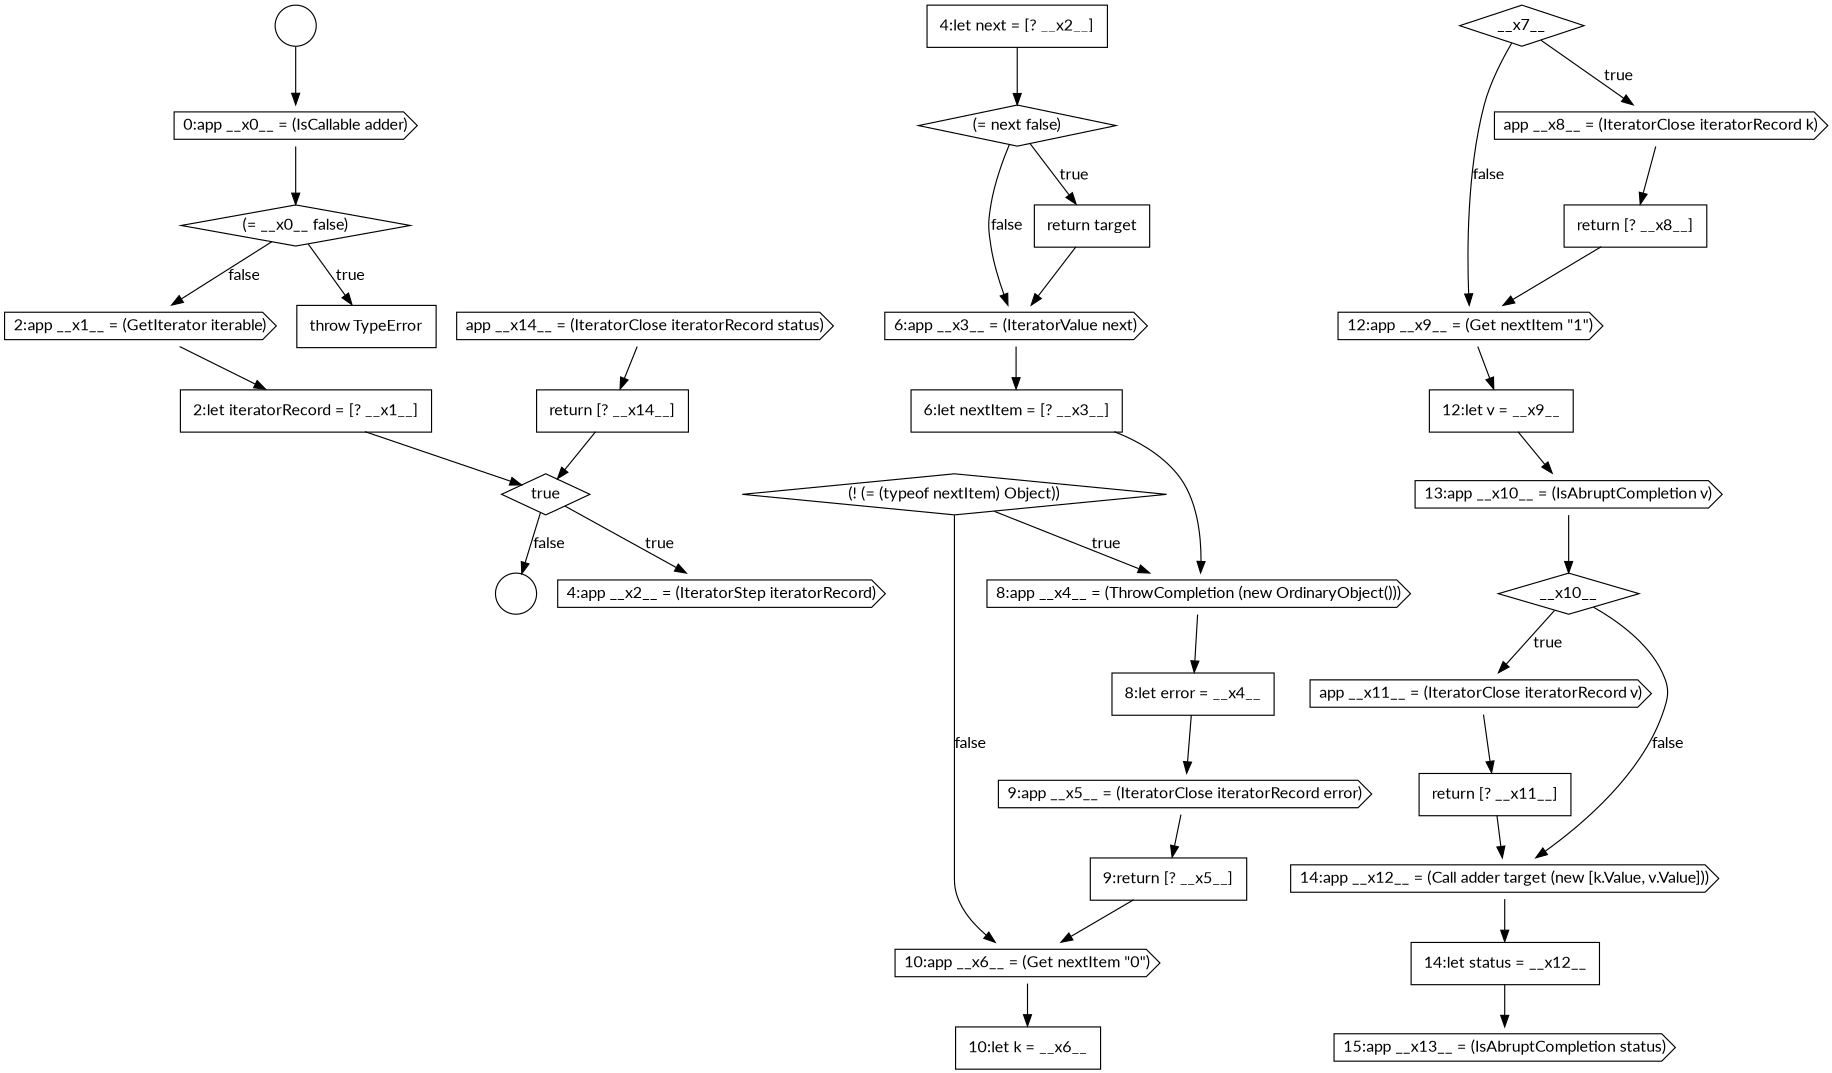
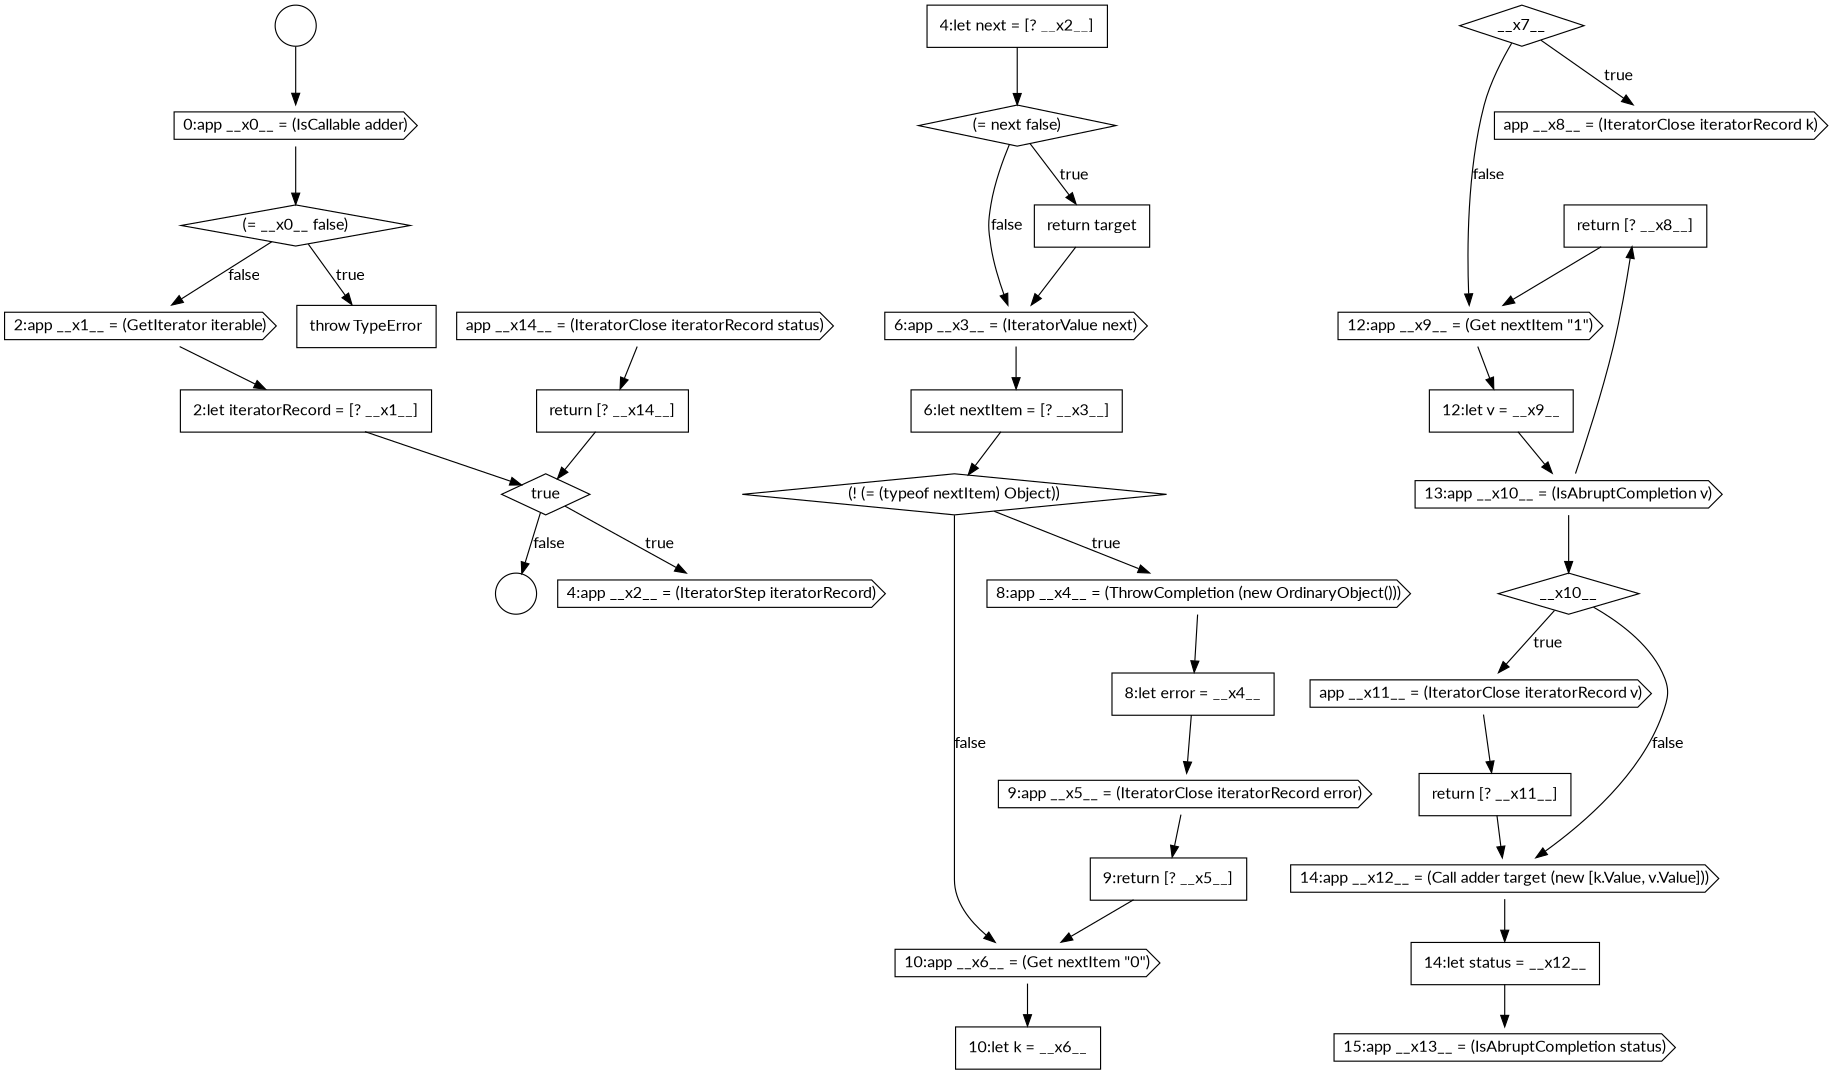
(1650, 170) -> (1608, 367)
(1182, 480) -> (988, 449)
